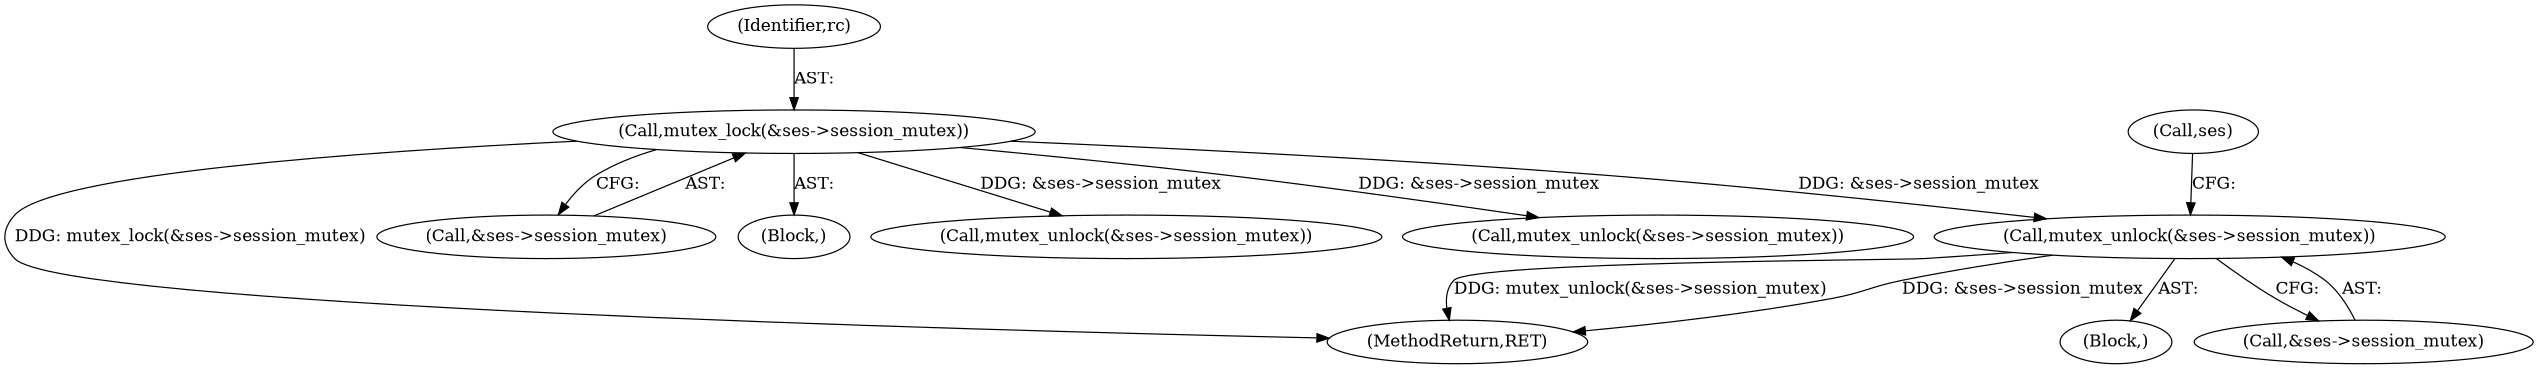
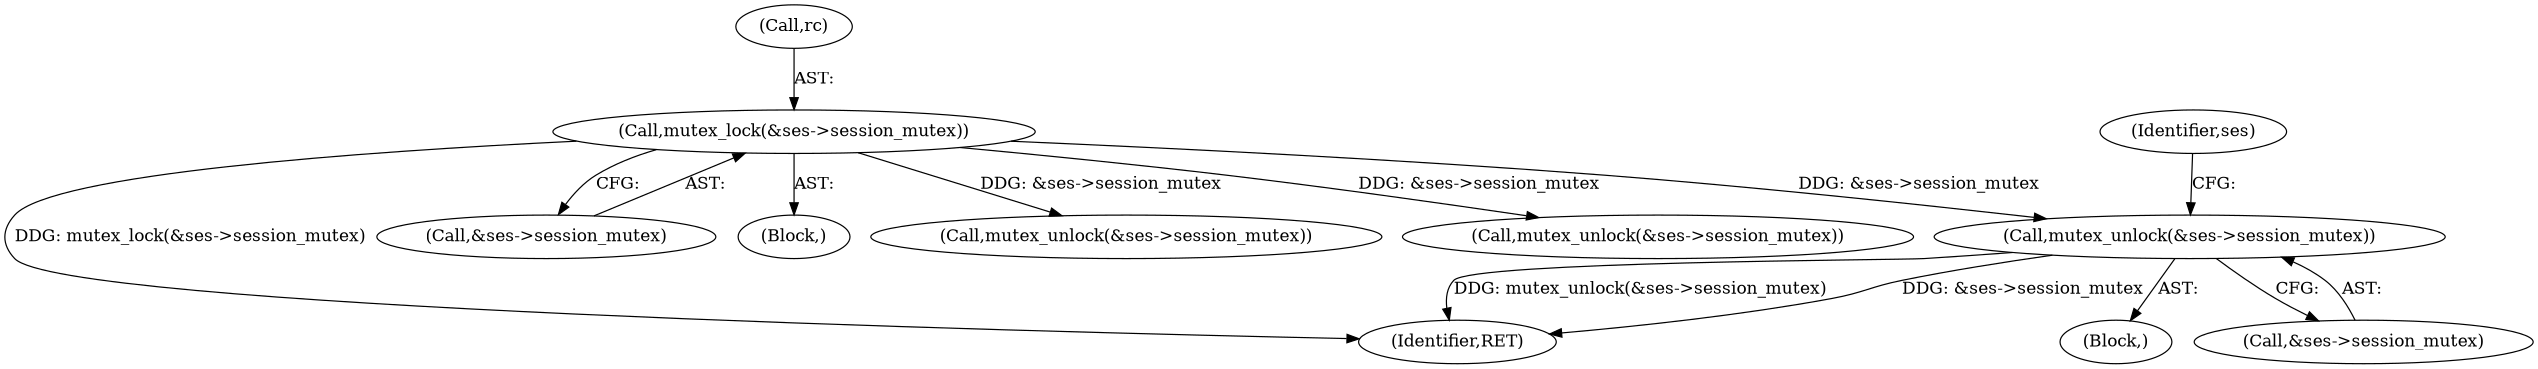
(794, 27) -> (794, 27)
(2193, 132) -> (2193, 132)
(1457, 342) -> (1457, 342)
